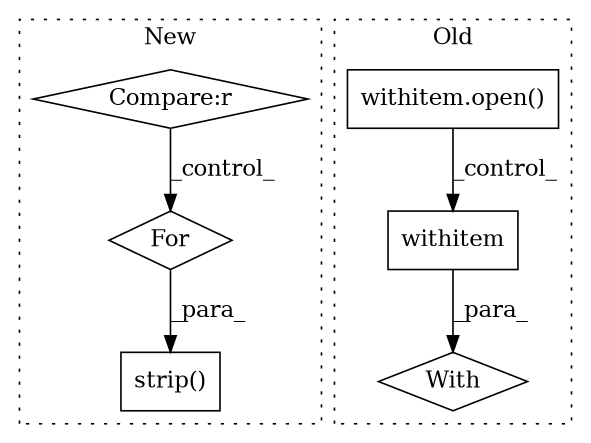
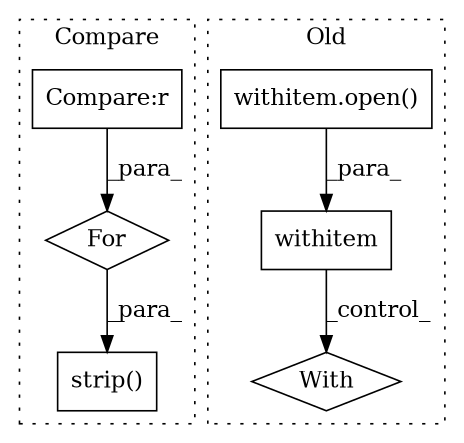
(170, 38) -> (107, 38)
(170, 99) -> (107, 99)
(222, 170) -> (145, 170)
(505, 170) -> (364, 170)
(490, 311) -> (378, 311)
